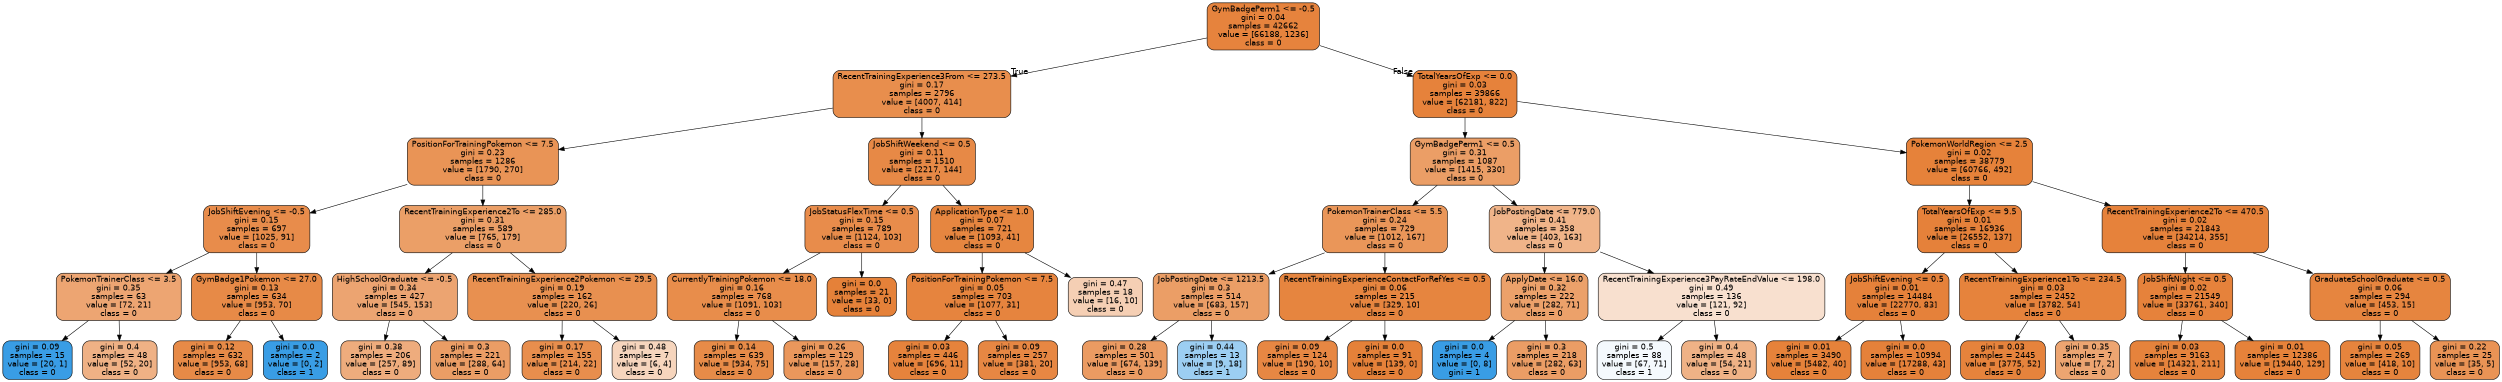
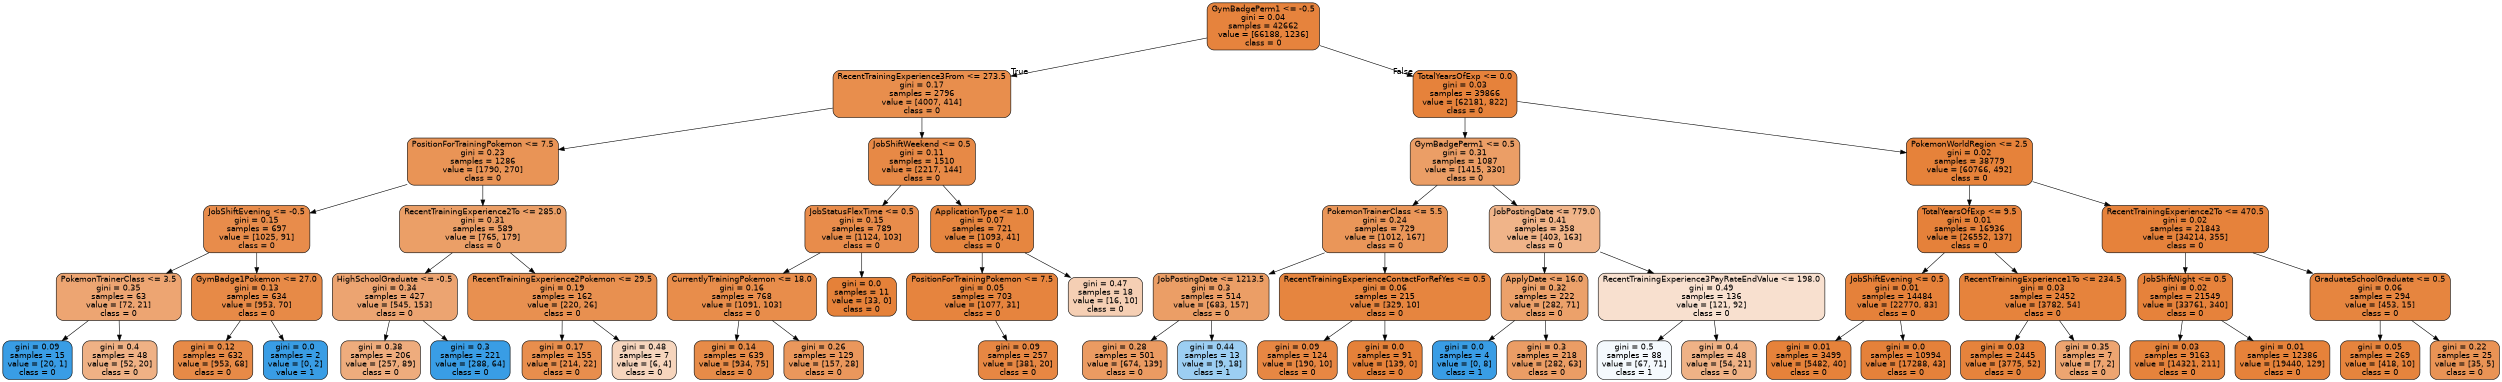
(862, 297) -> (862, 297)
(295, 360) -> (295, 360)
(470, 360) -> (470, 360)
(928, 360) -> none
(1464, 360) -> (1464, 360)
(1809, 360) -> (1809, 360)
